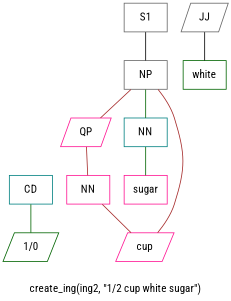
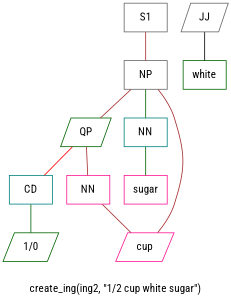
(146, 46) -> (146, 46)
(86, 132) -> (86, 132)
none -> (58, 161)
